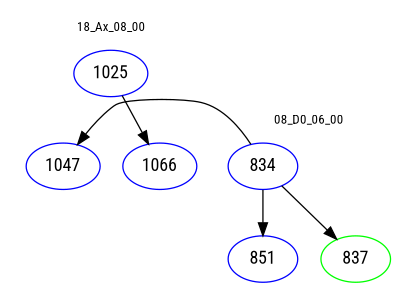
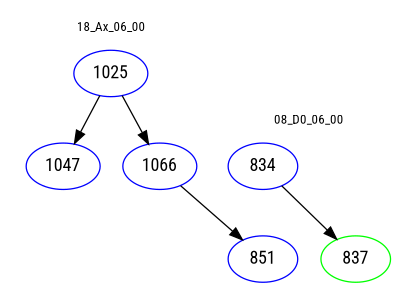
(111, 28) -> (111, 28)
(170, 100) -> (90, 114)
(263, 206) -> (207, 209)
